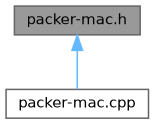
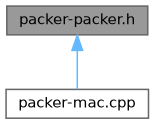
(77, 20) -> (77, 20)
